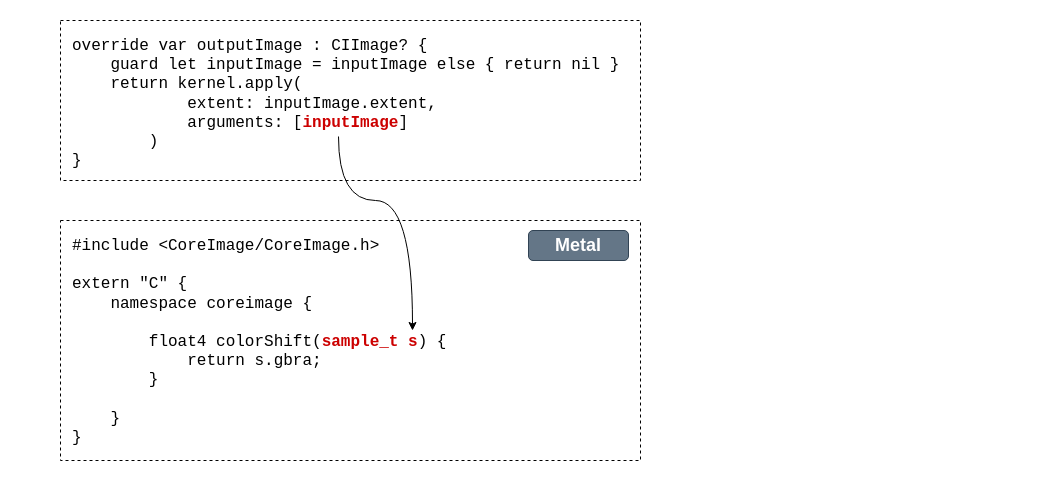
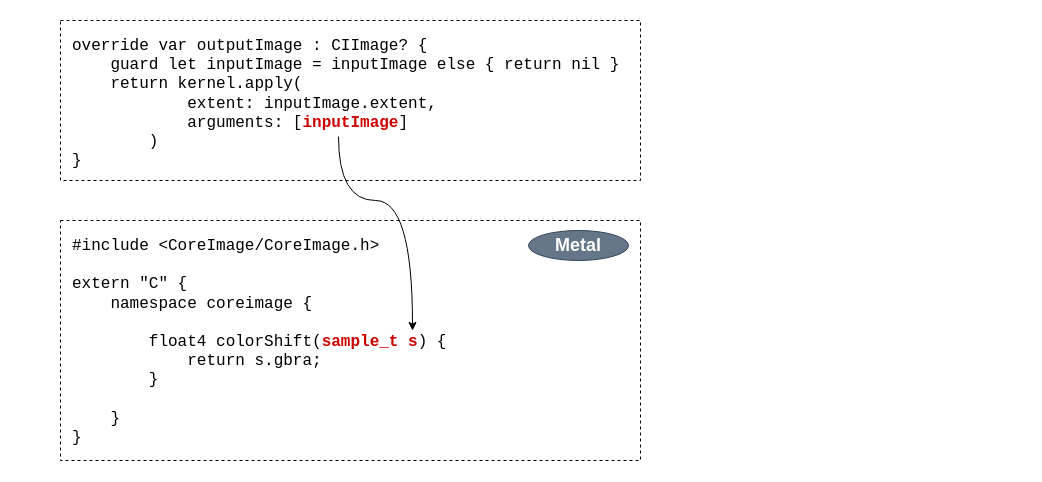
(579, 246) -> (579, 246)
